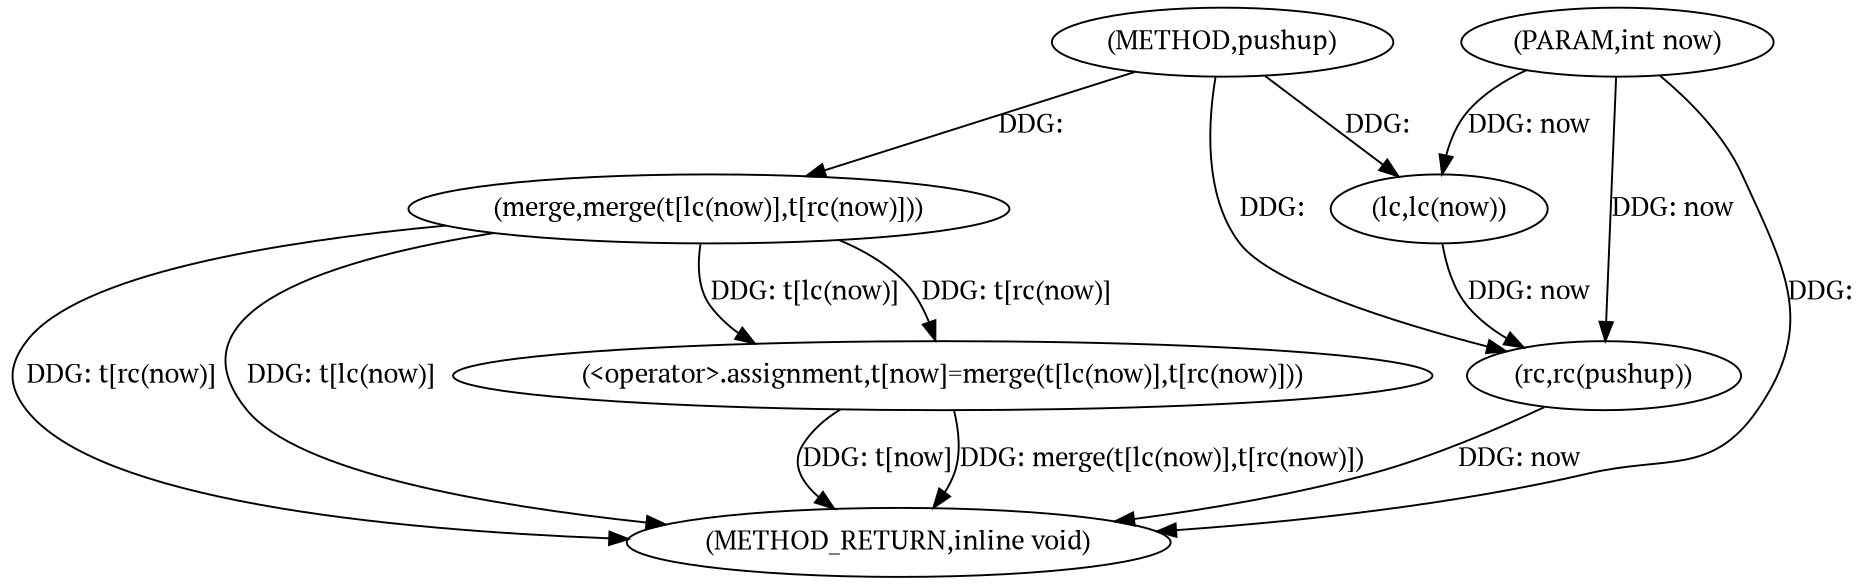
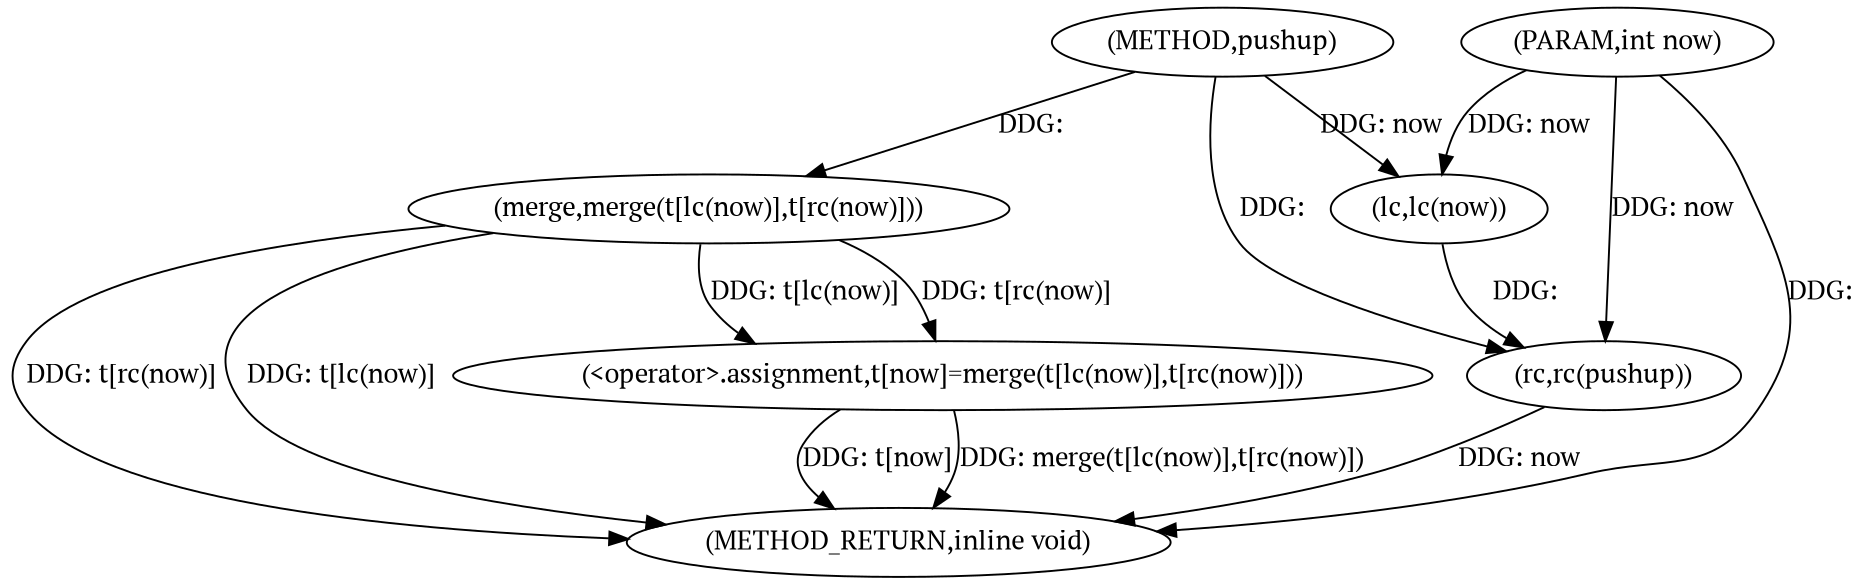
(1382, 126) -> (1382, 126)
(1529, 292) -> (1529, 292)
